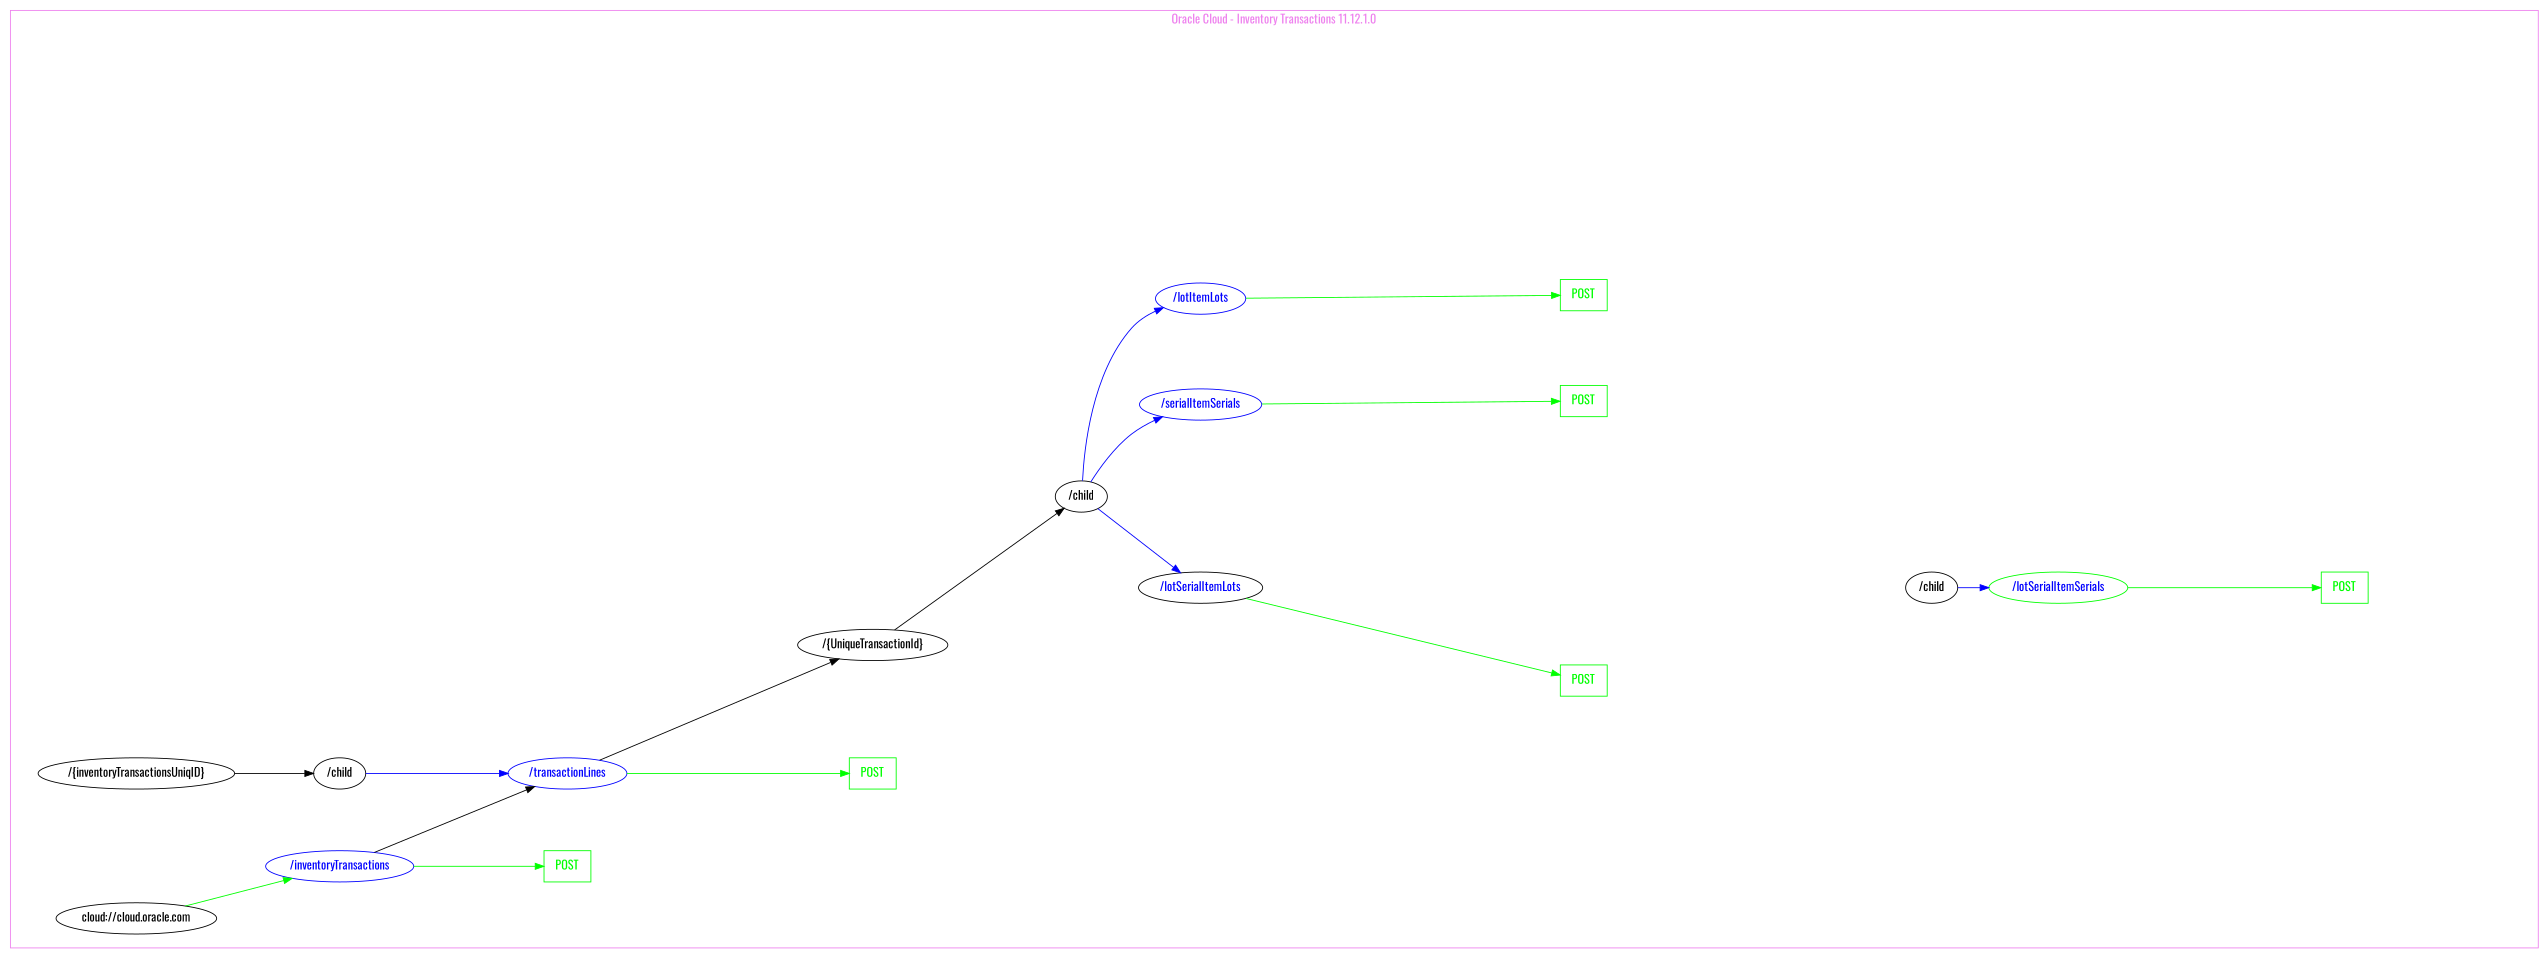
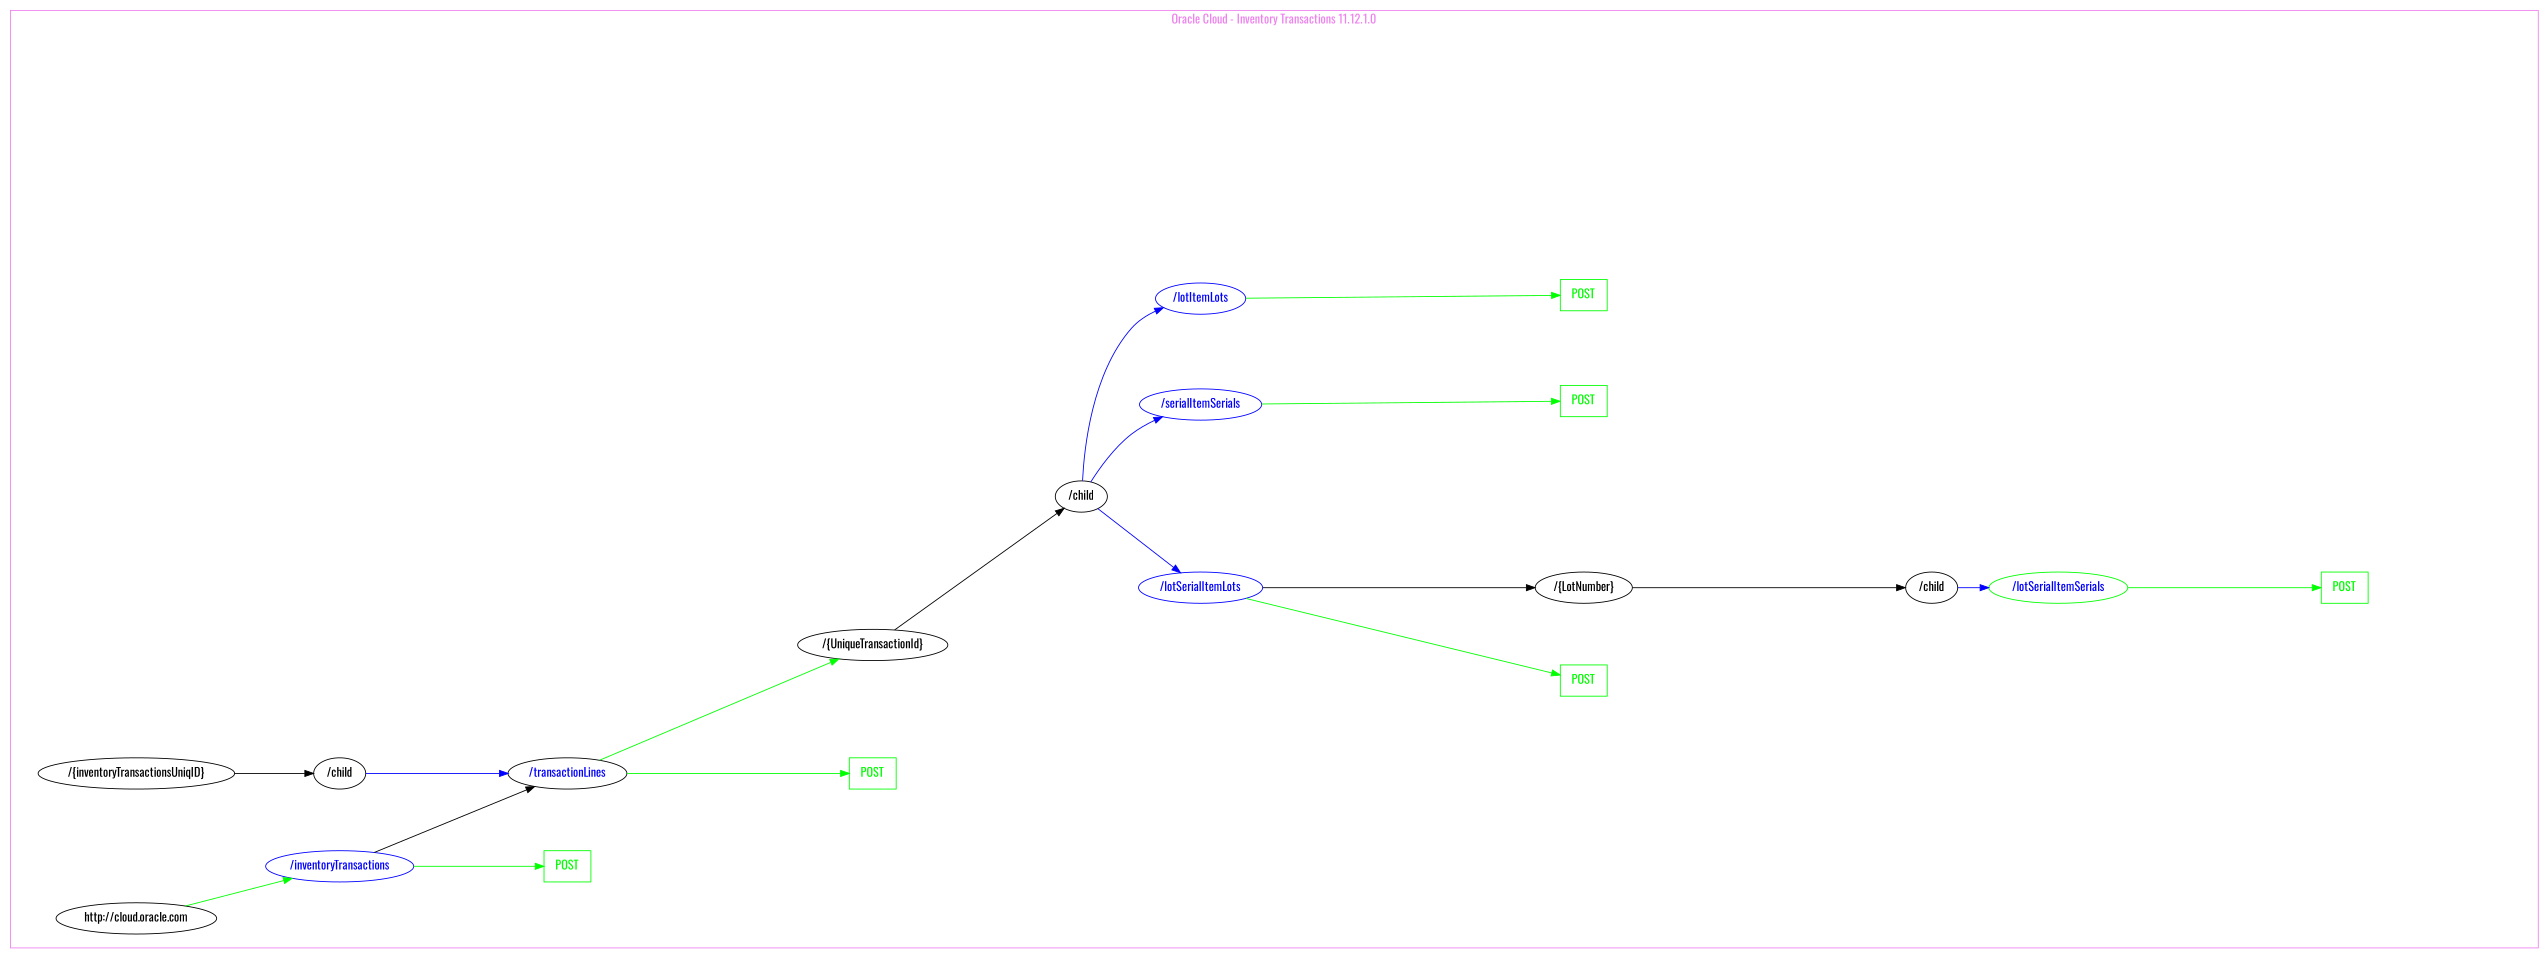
(1201, 588) -> (1201, 588)
none -> (1584, 588)
(715, 711) -> (715, 711)
(567, 773) -> (567, 773)
(136, 918) -> (136, 918)
